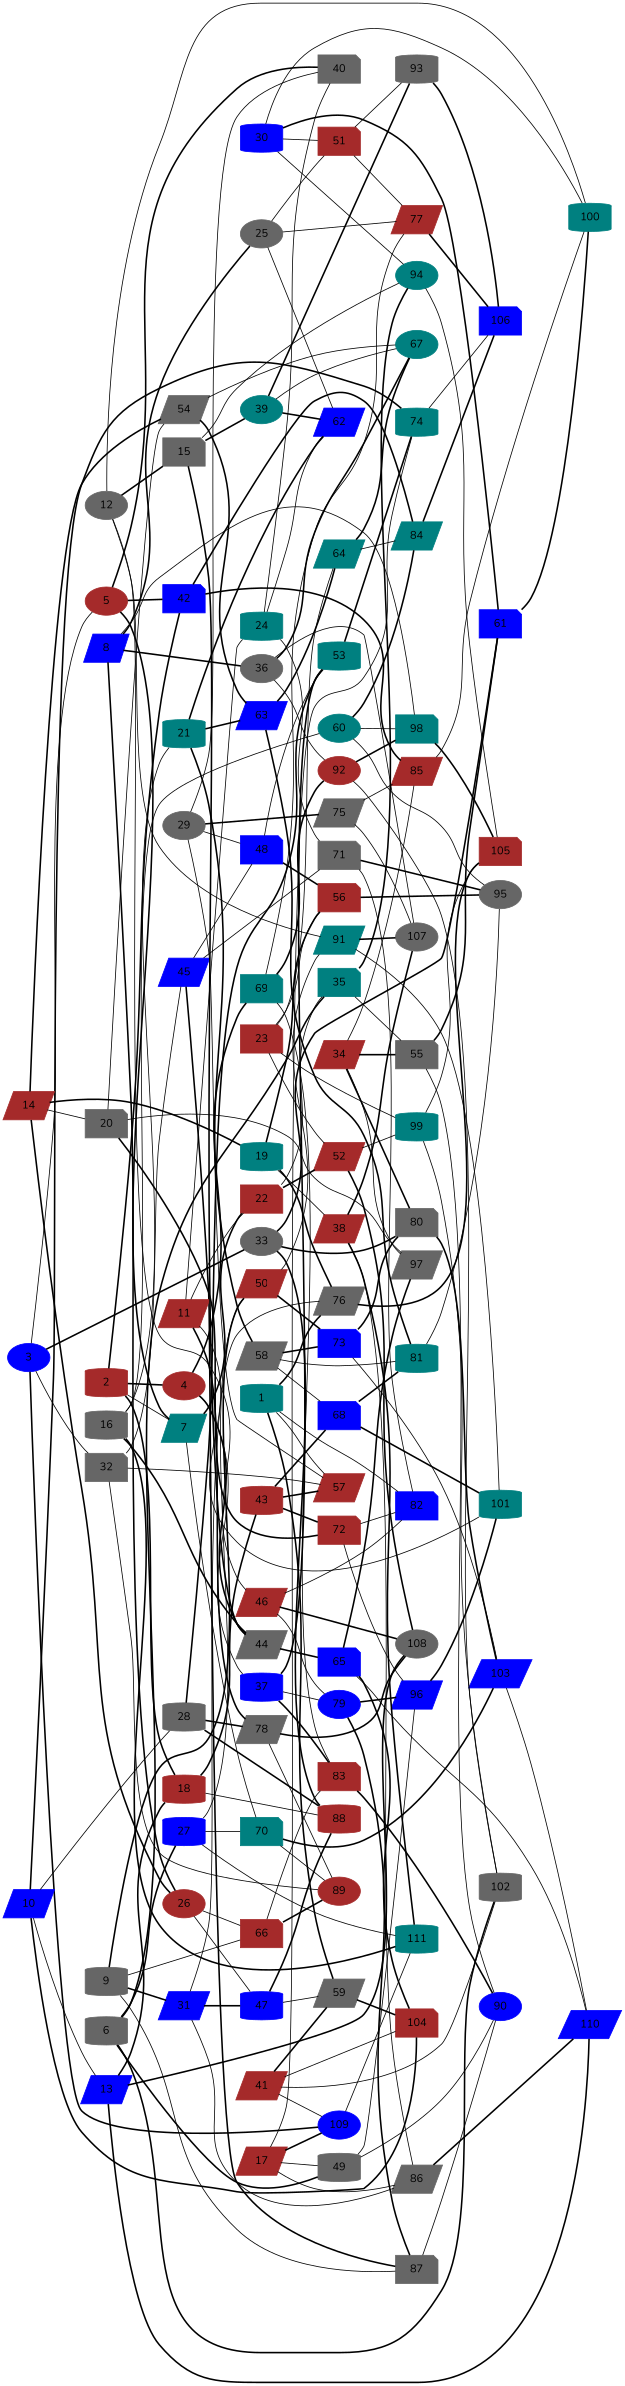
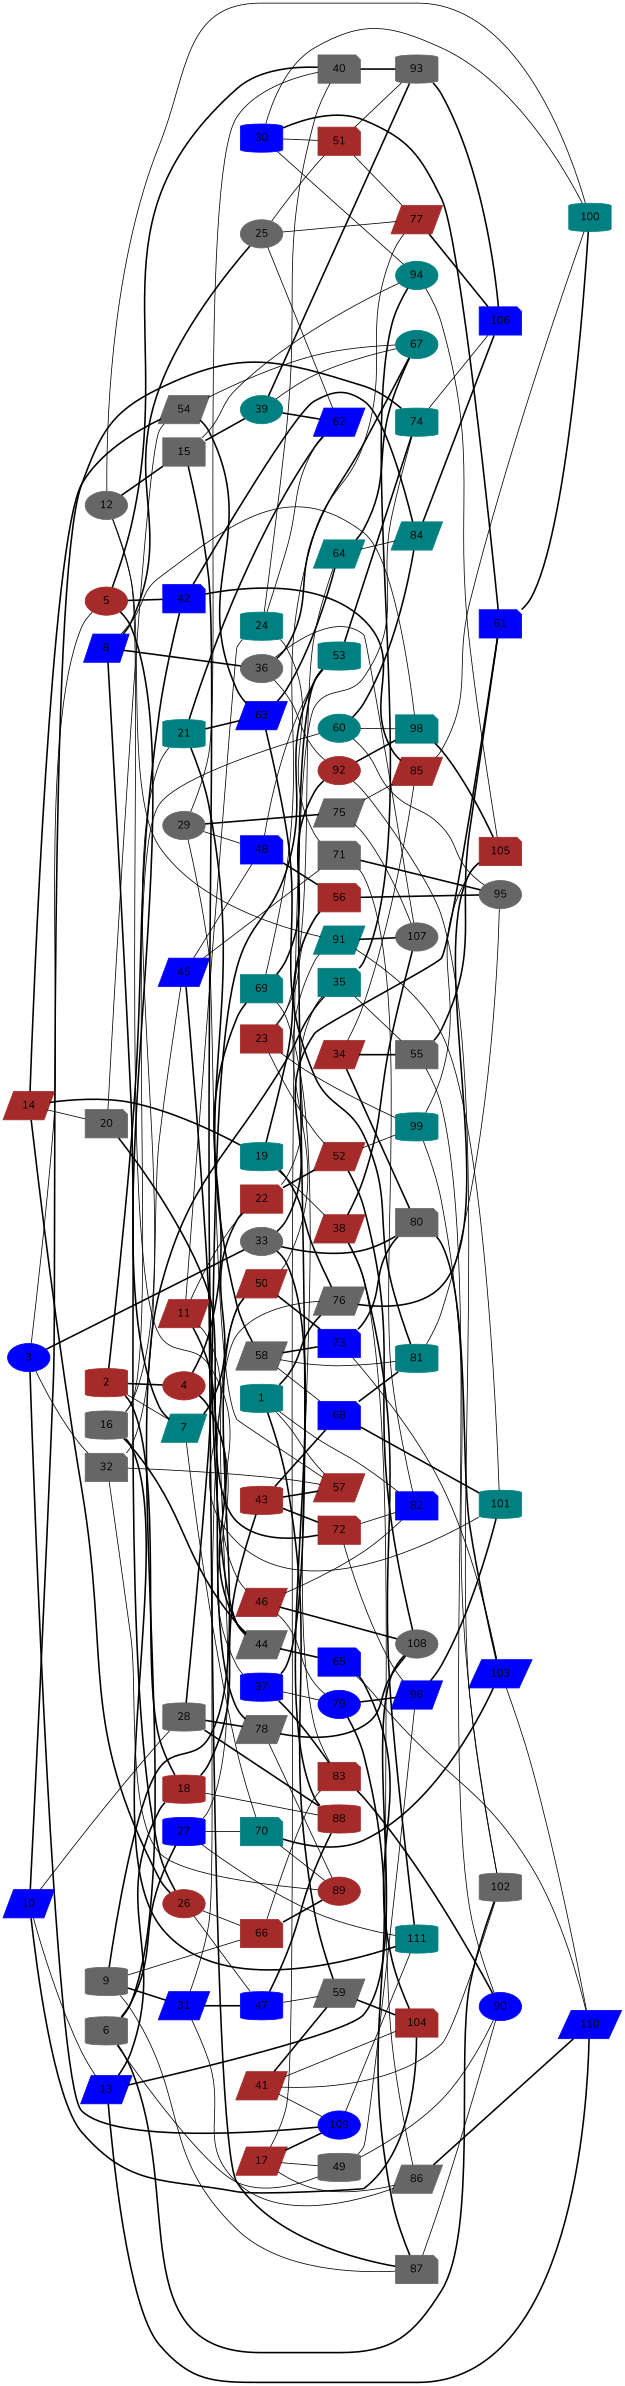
none -> (378, 69)
(417, 1265) -> none
(199, 2150) -> (199, 2150)
